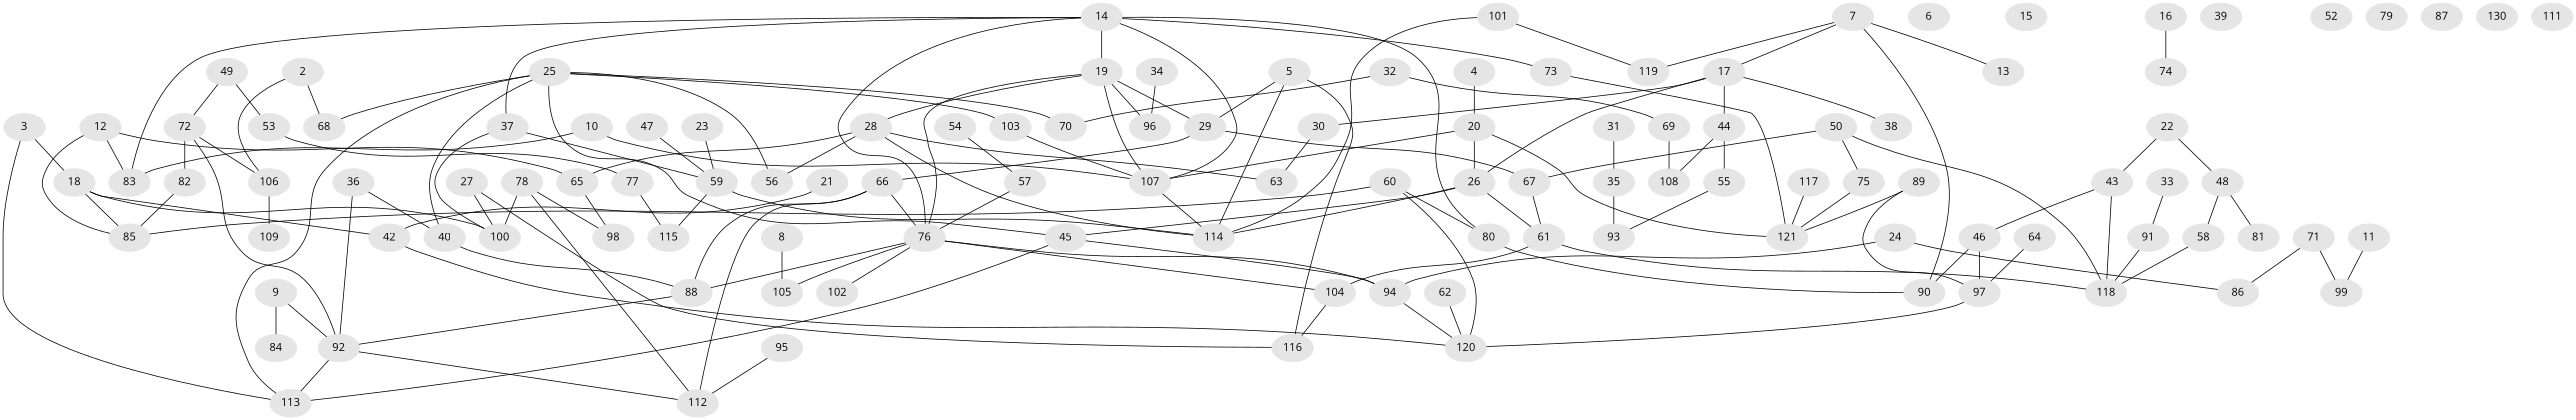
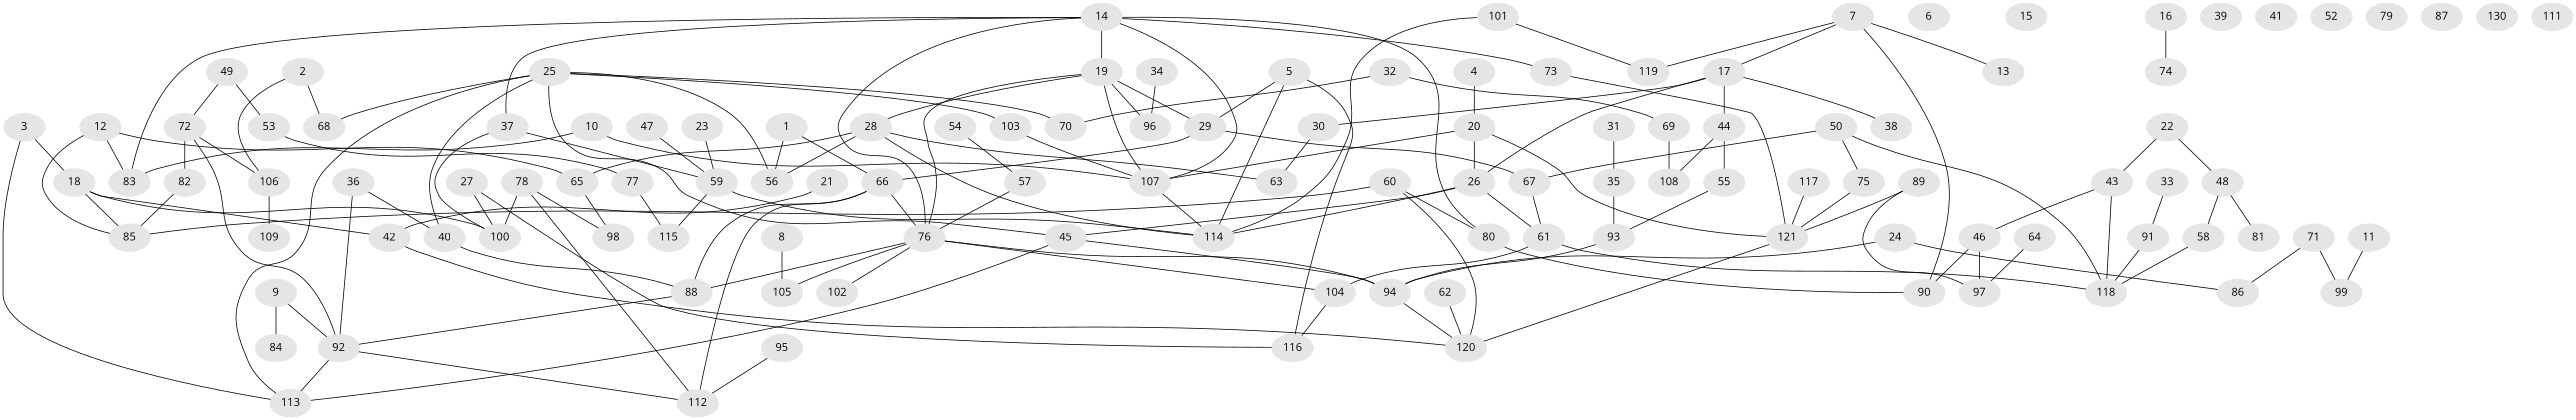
none -> (2276, 17)
none -> (787, 127)
none -> (1500, 263)
(1726, 334) -> (1626, 293)
